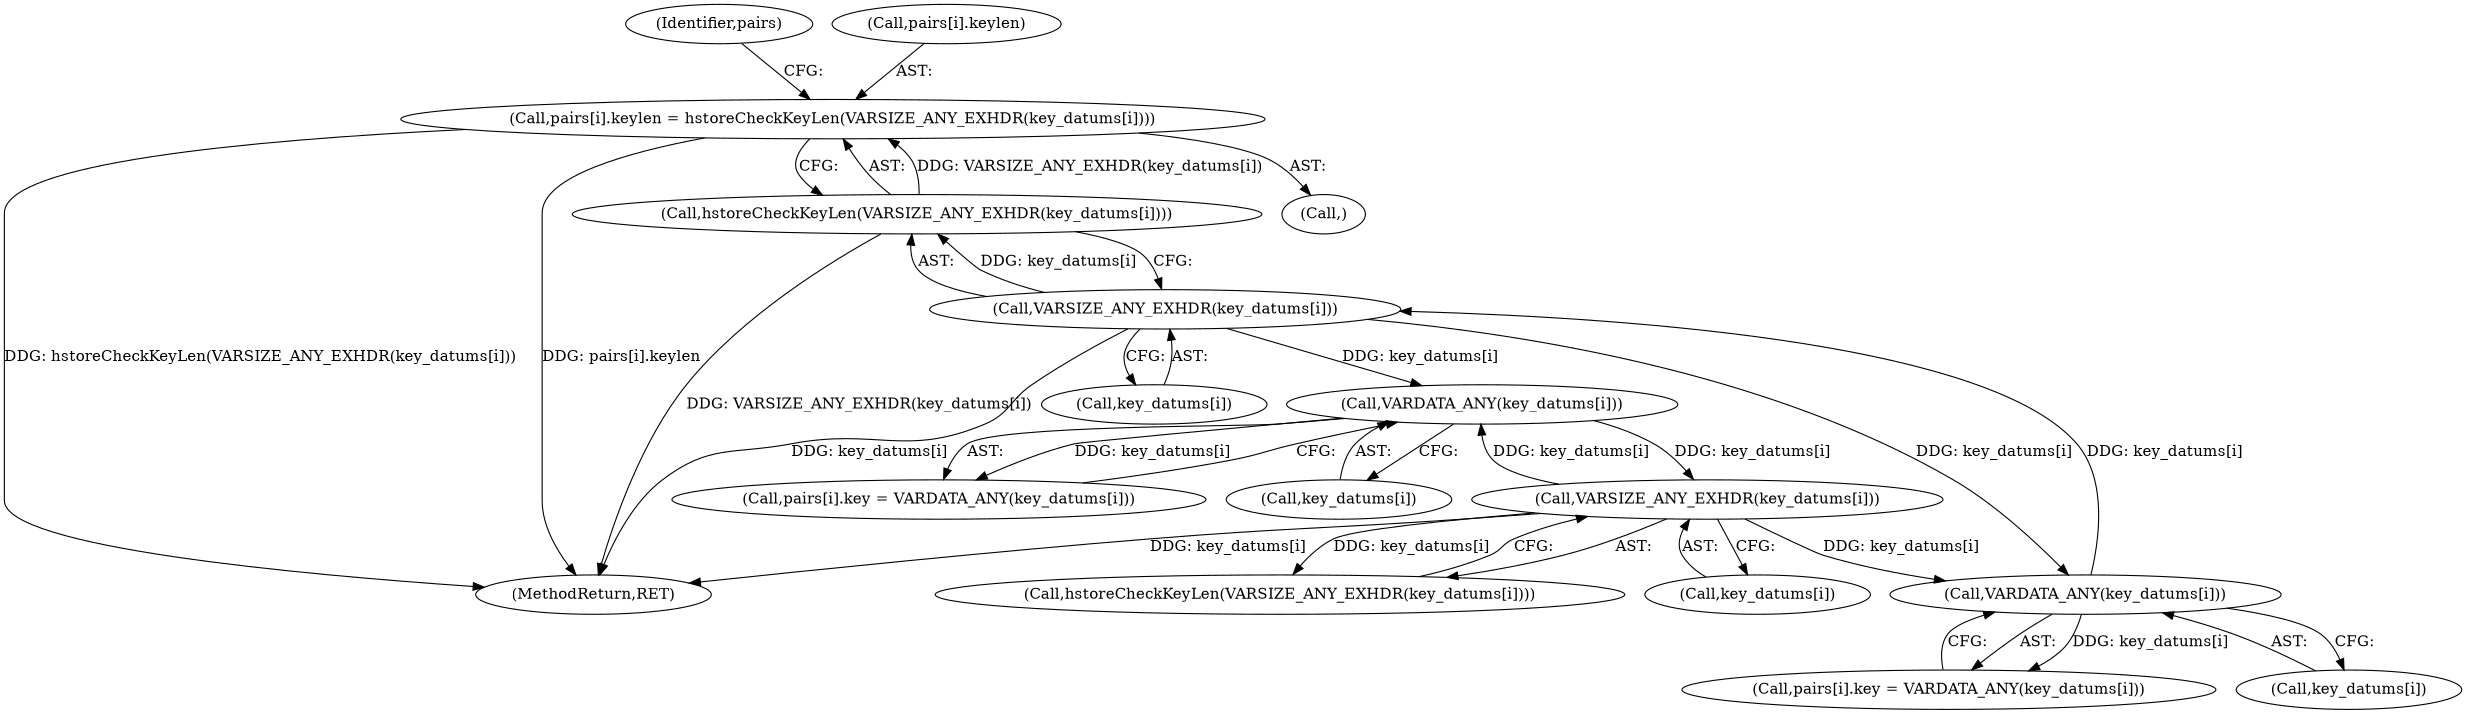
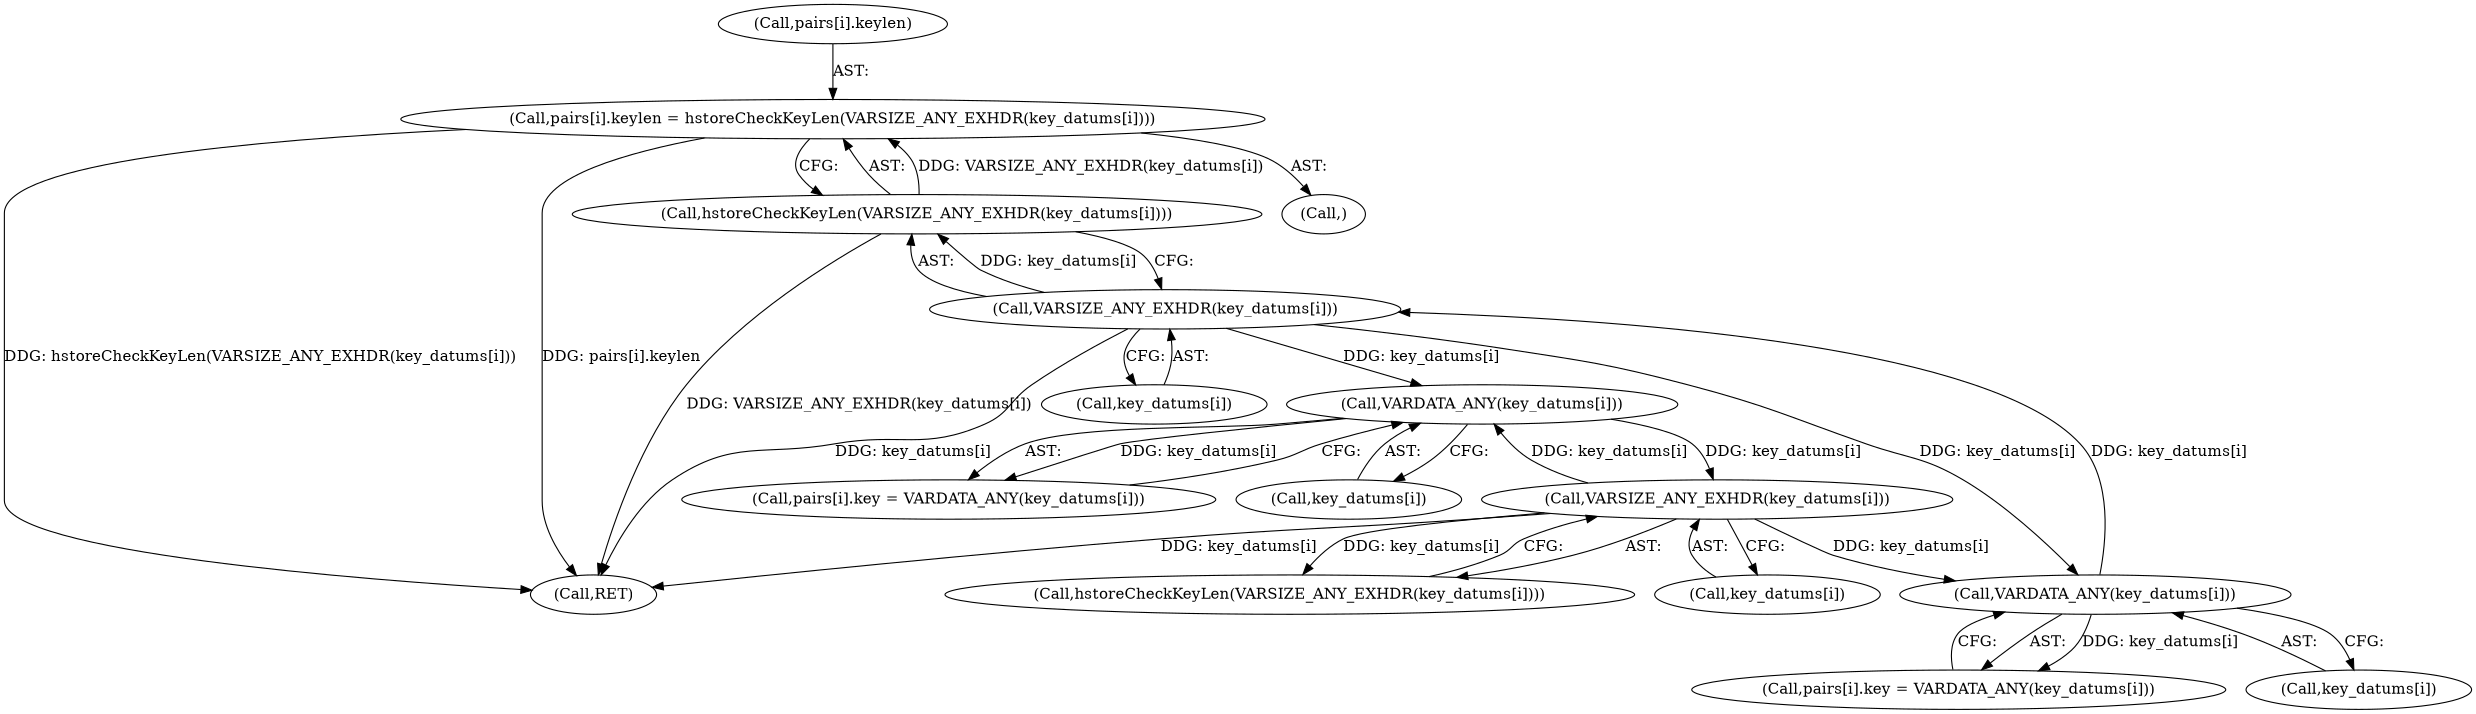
(719, 24) -> none
(594, 595) -> (594, 595)
